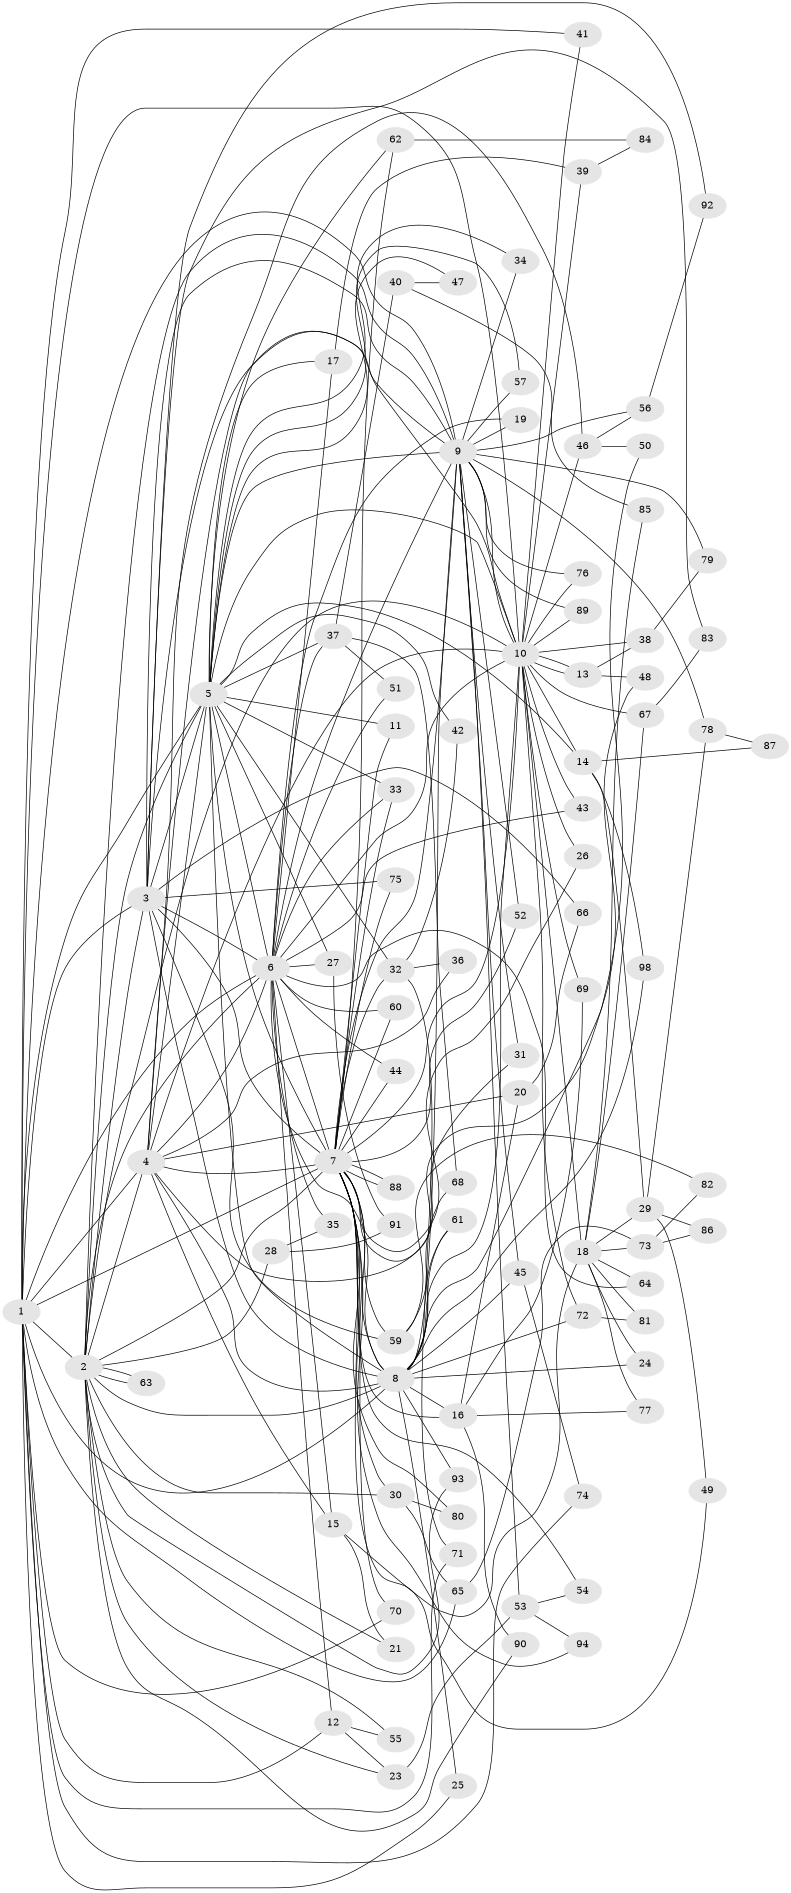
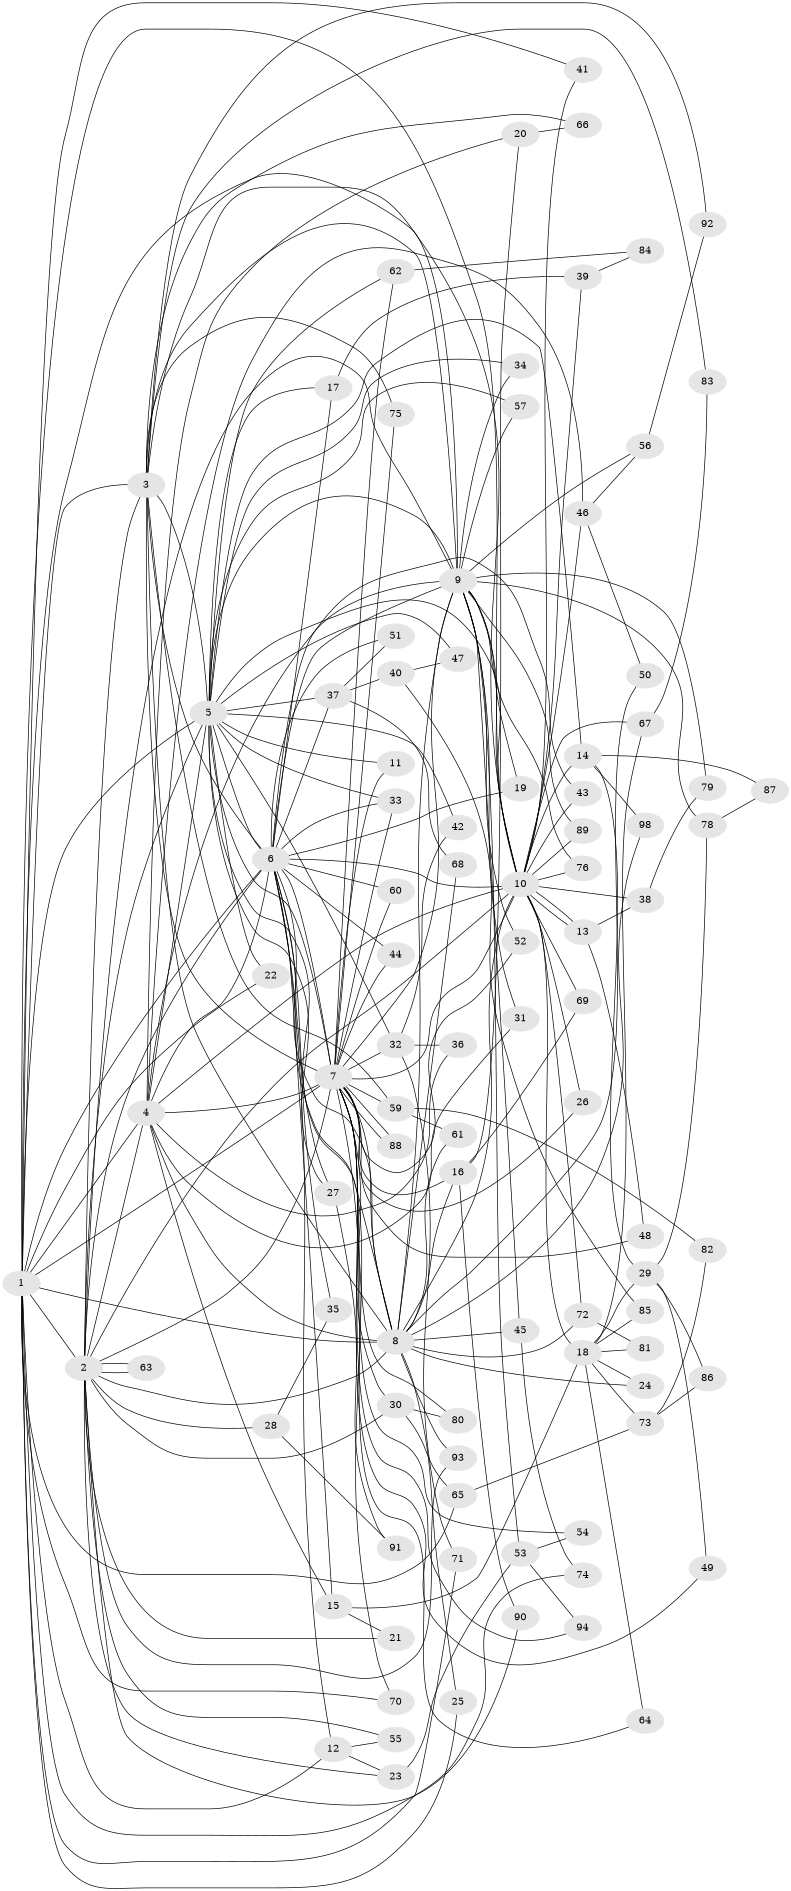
none -> (271, 976)
(645, 1411) -> none
